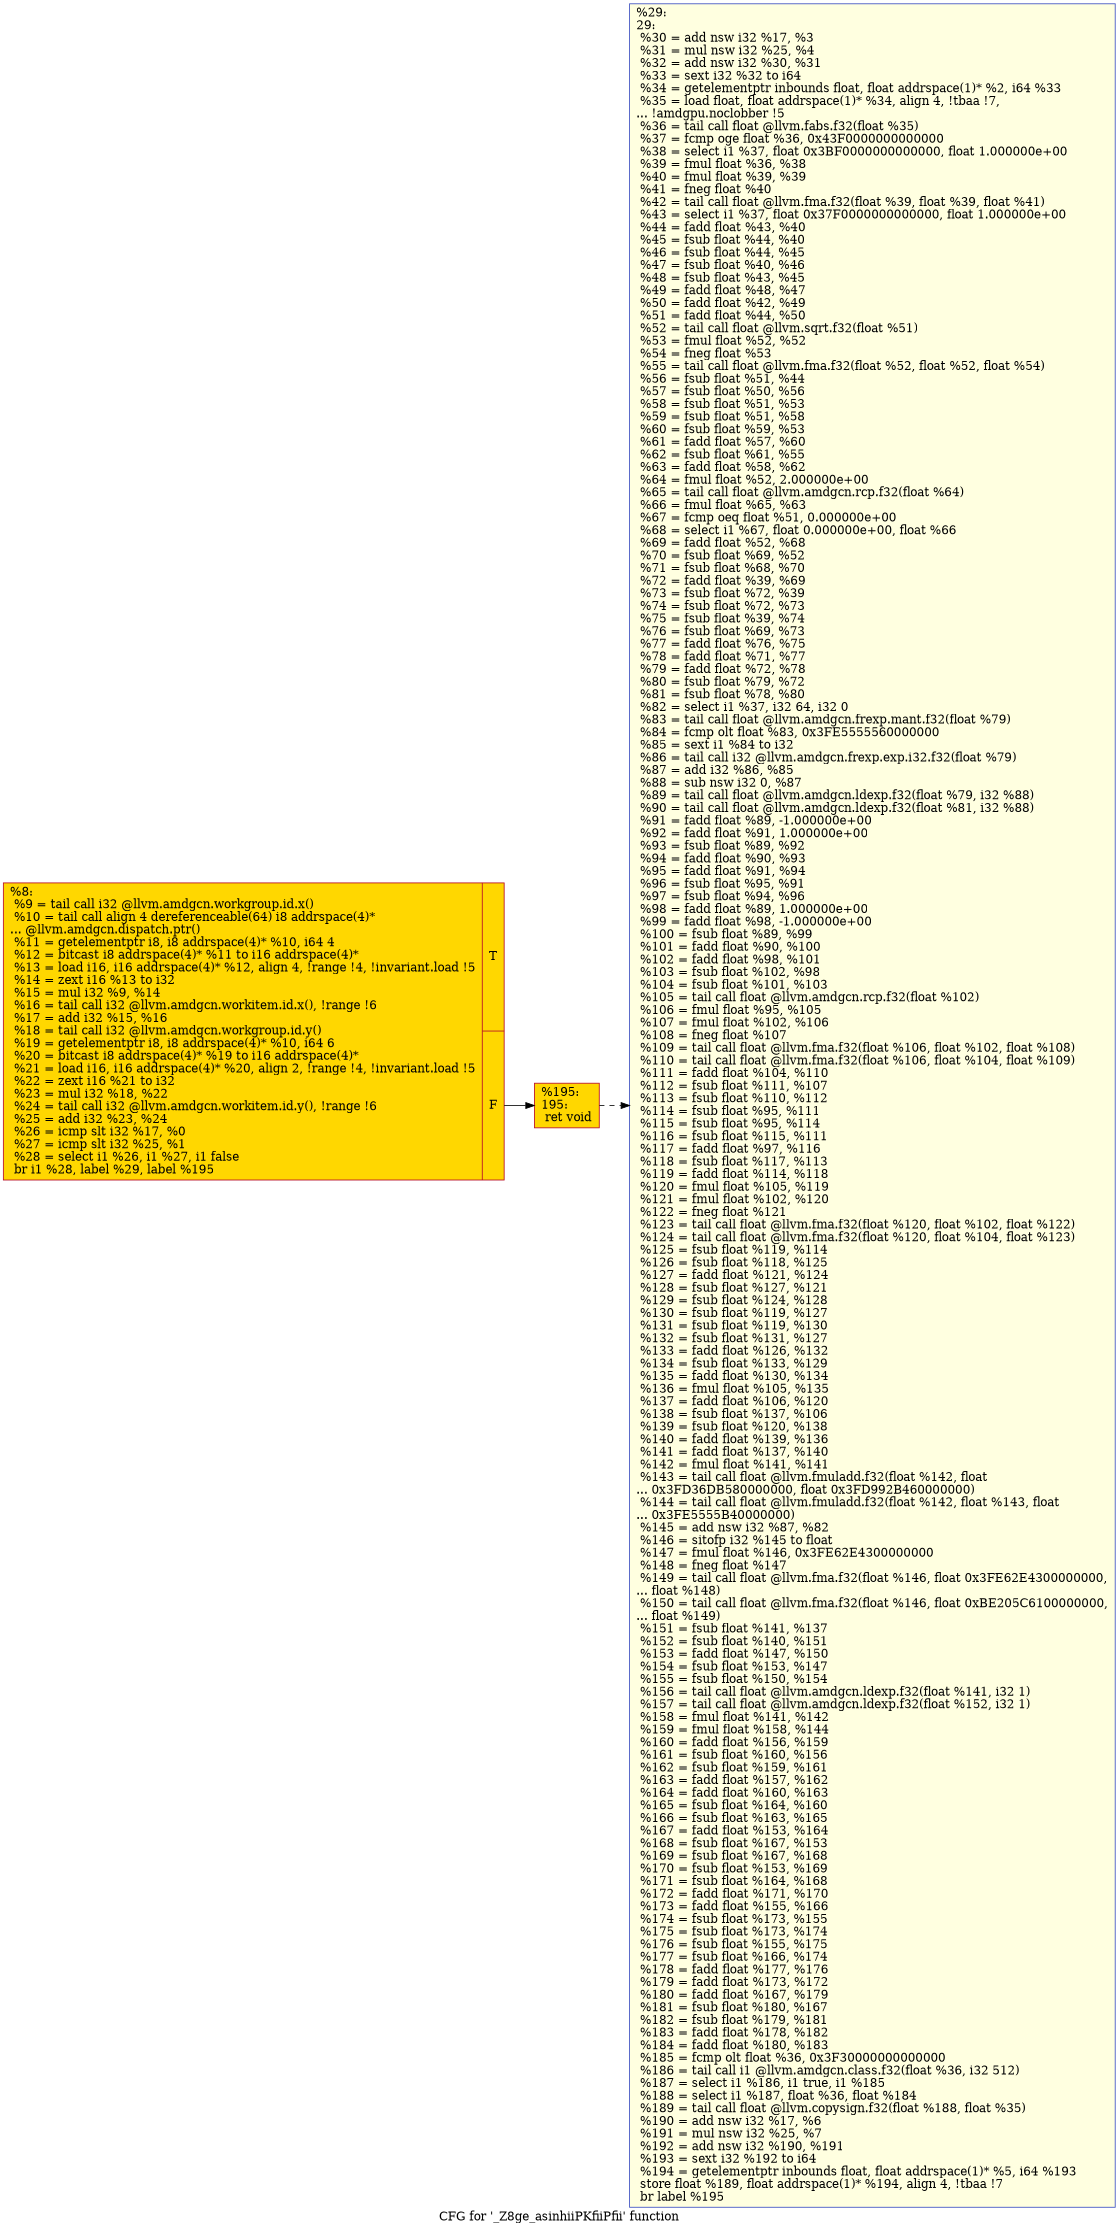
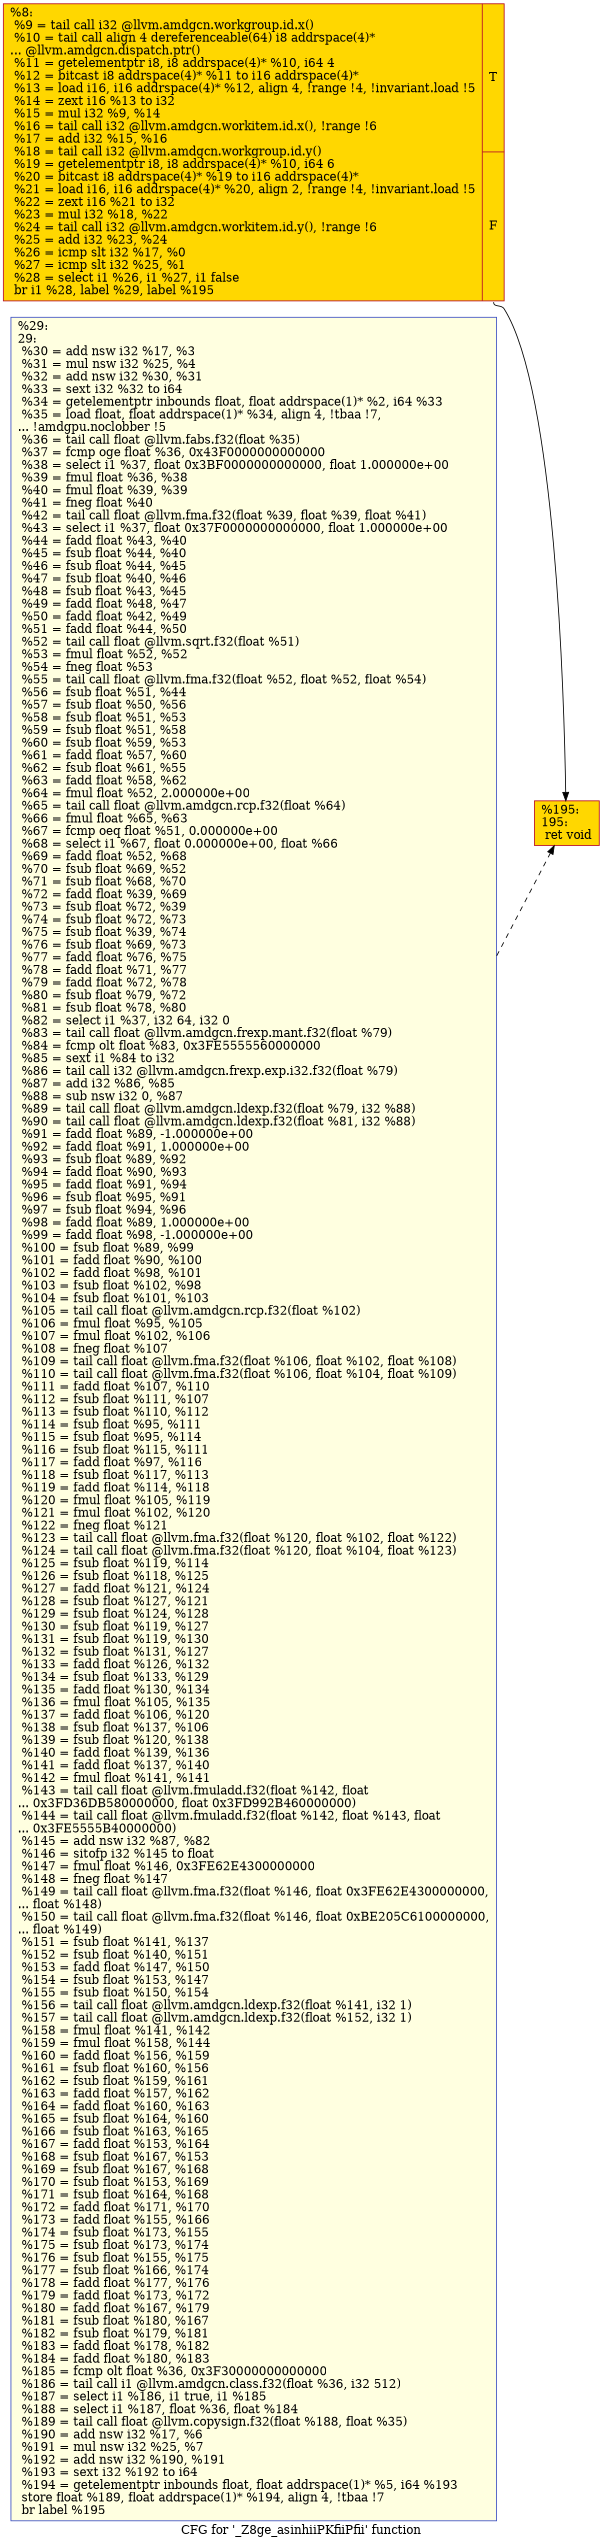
(733, 1074) -> (114, 1387)
(610, 1106) -> (524, 904)
